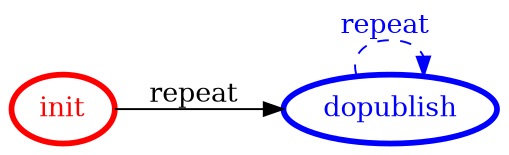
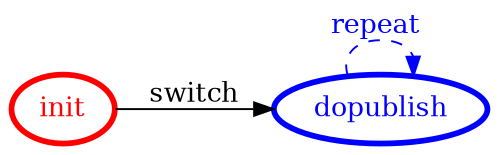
(199, 95) -> (194, 95)
